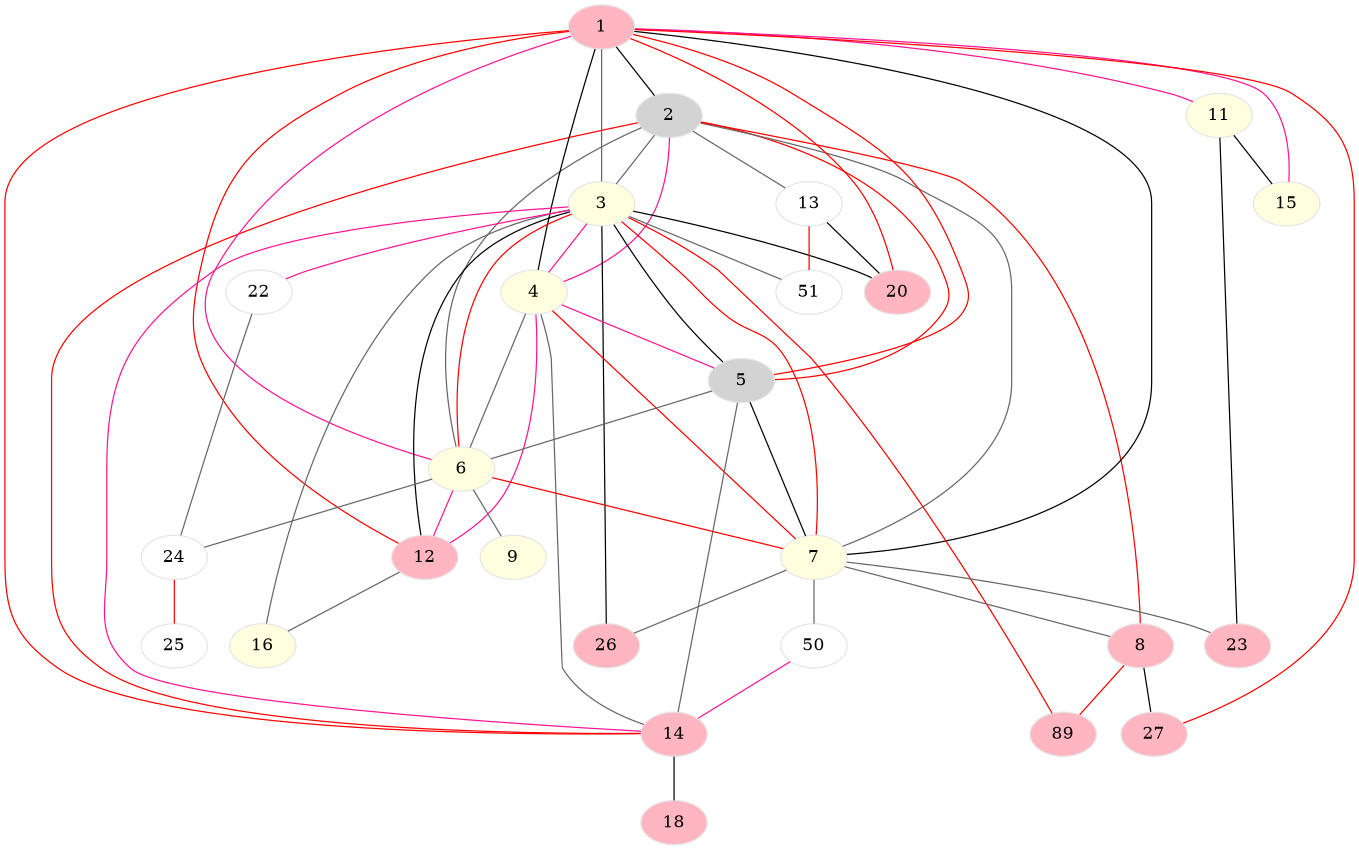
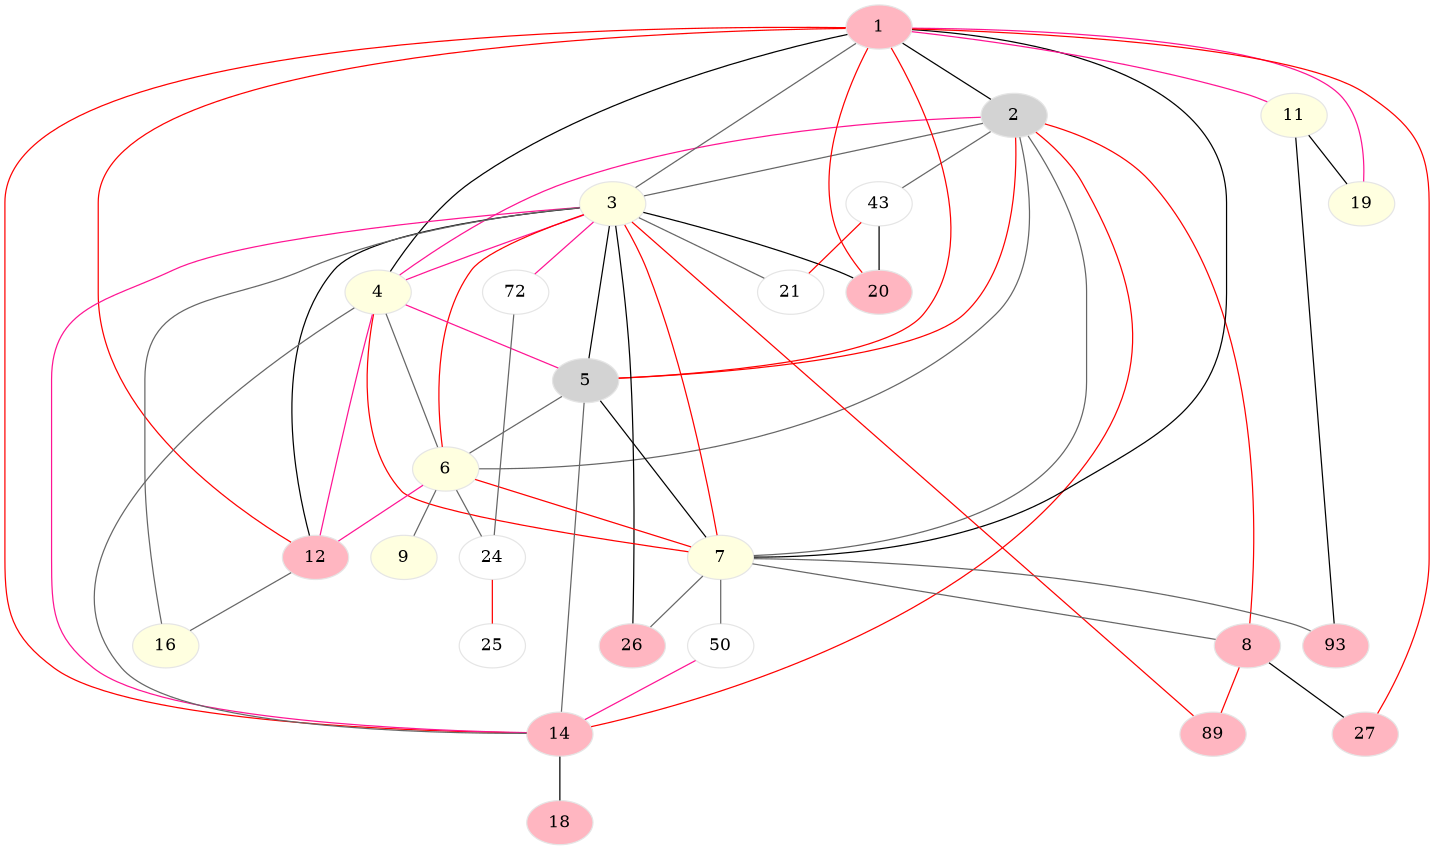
(809, 204) -> (879, 204)
(1287, 204) -> (1362, 204)
(260, 210) -> none
(259, 292) -> (516, 292)
(809, 292) -> (791, 292)
(1238, 646) -> (1336, 646)
